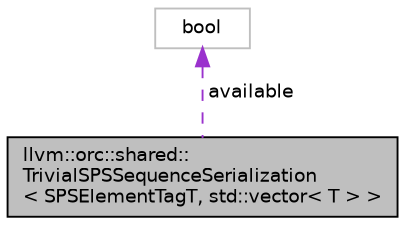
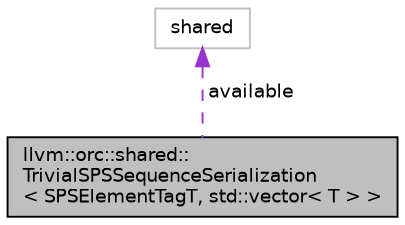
(203, 28) -> (203, 28)
